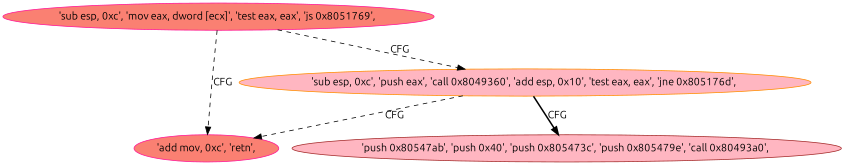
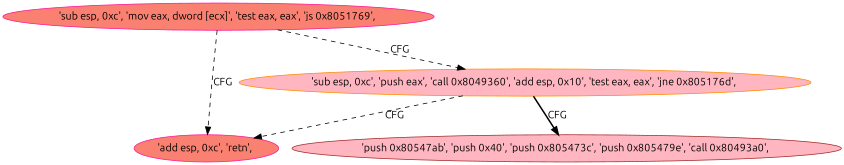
(206, 148) -> (206, 148)
